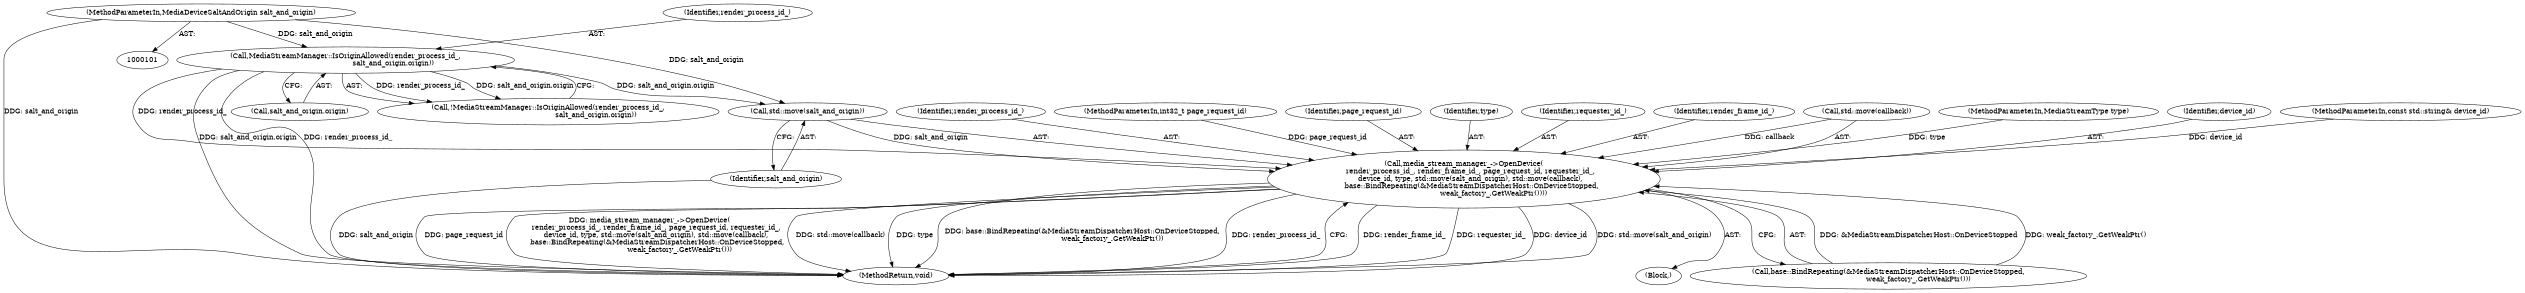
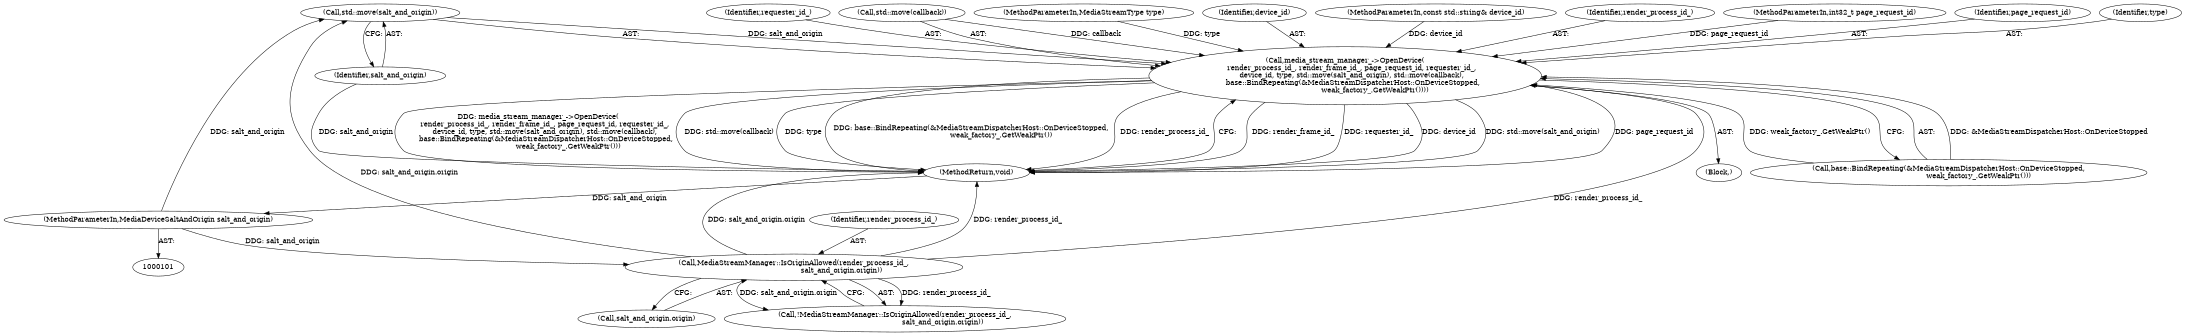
(1724, 112) -> none
(284, 259) -> (598, 195)
